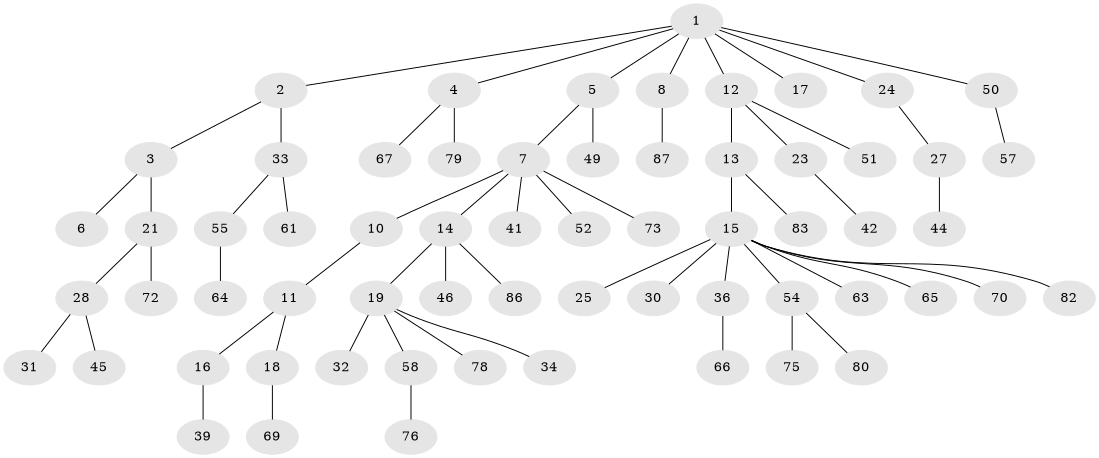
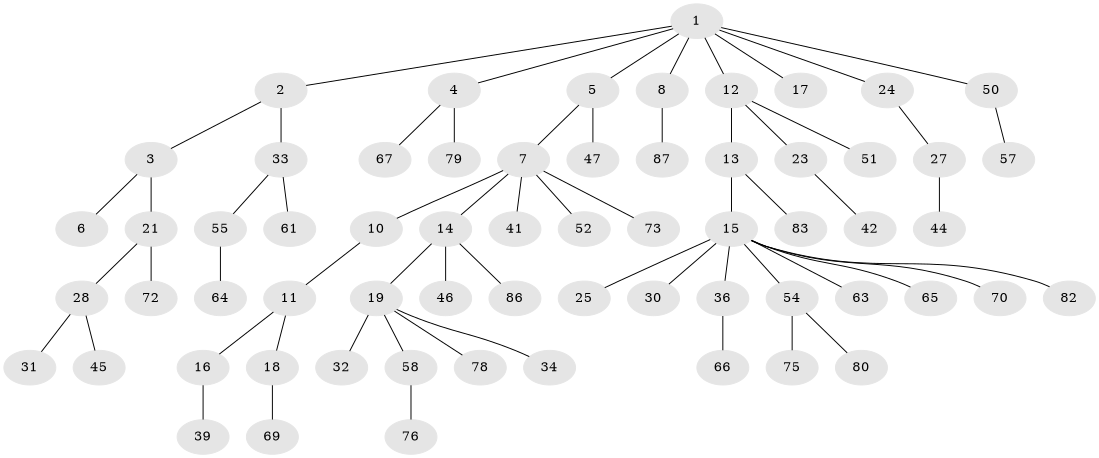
(593, 160) -> (593, 160)
